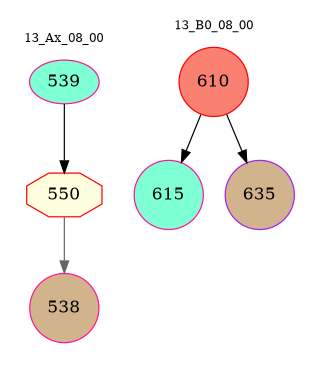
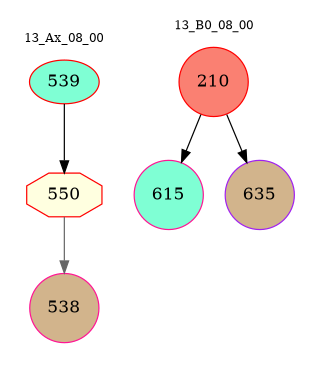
(64, 82) -> (64, 82)
(214, 82) -> (214, 82)
